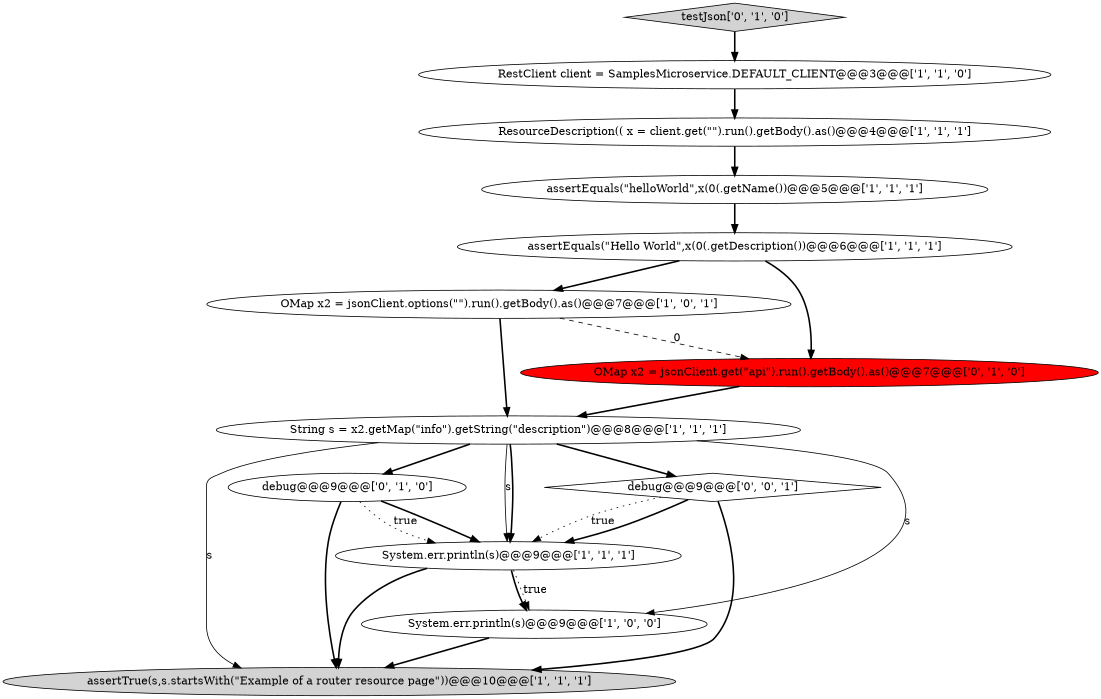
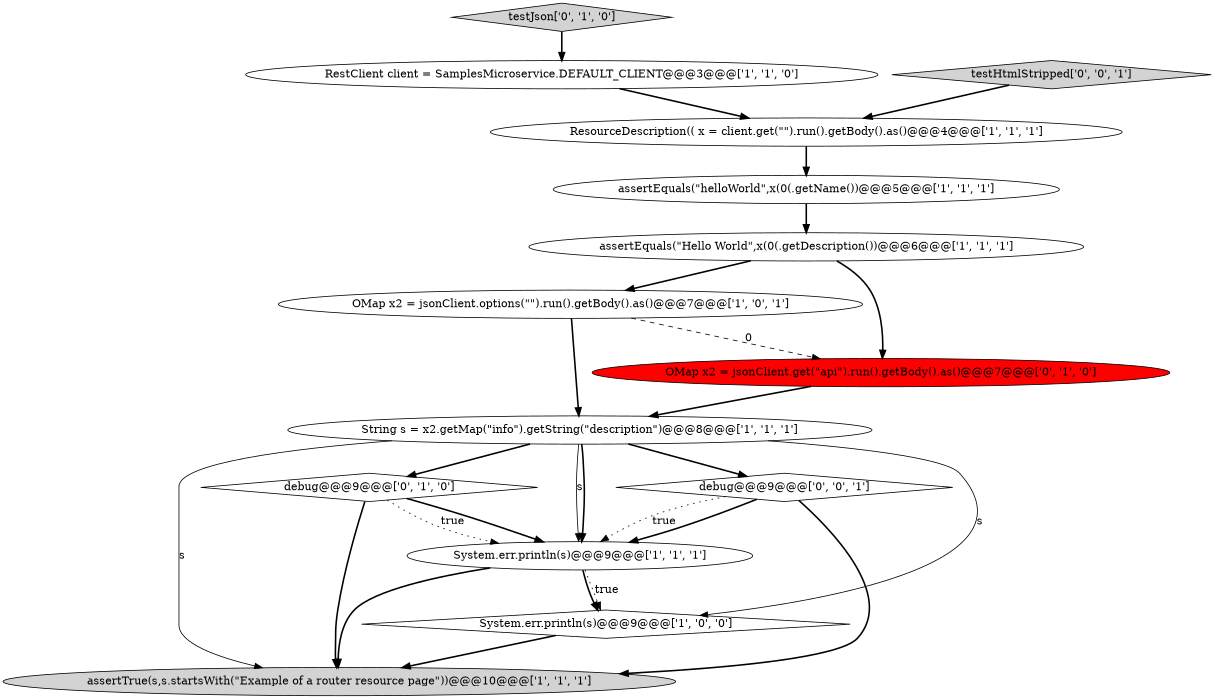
none -> (1052, 75)
(347, 487) -> (369, 487)
(534, 624) -> (606, 624)
